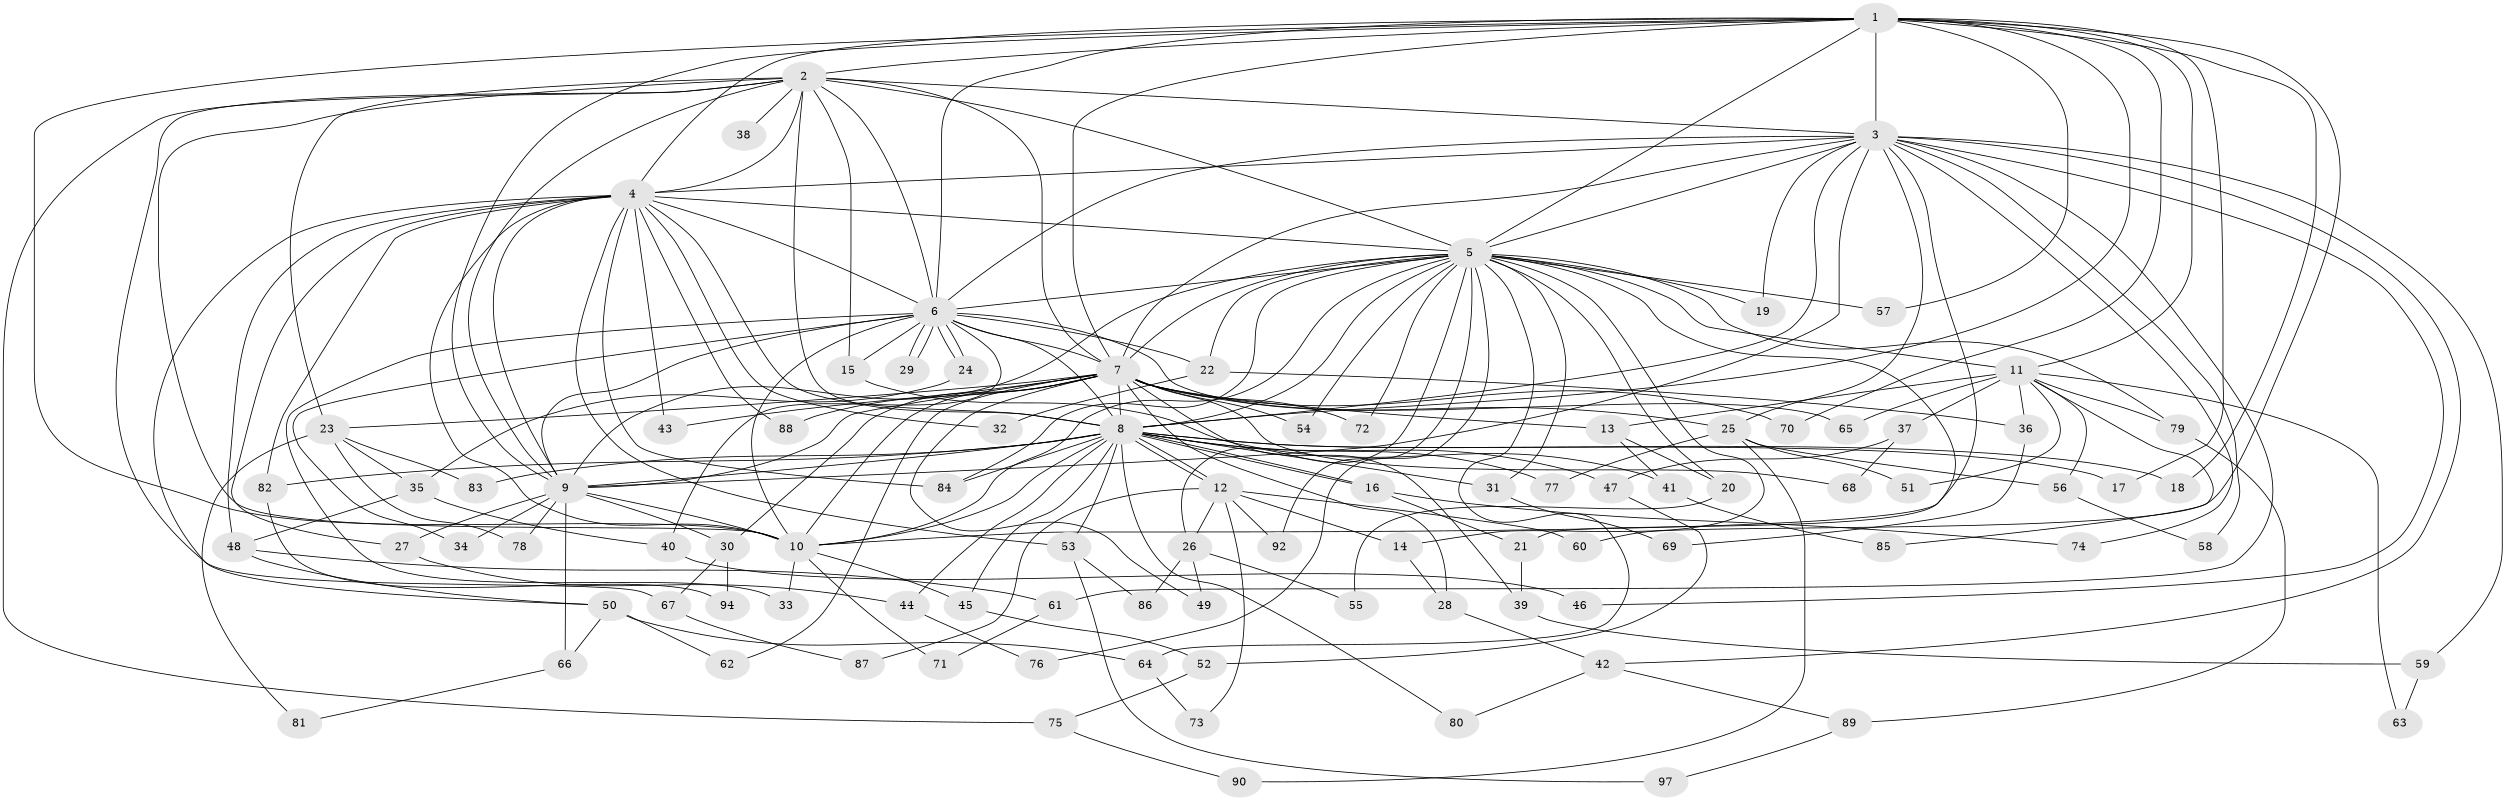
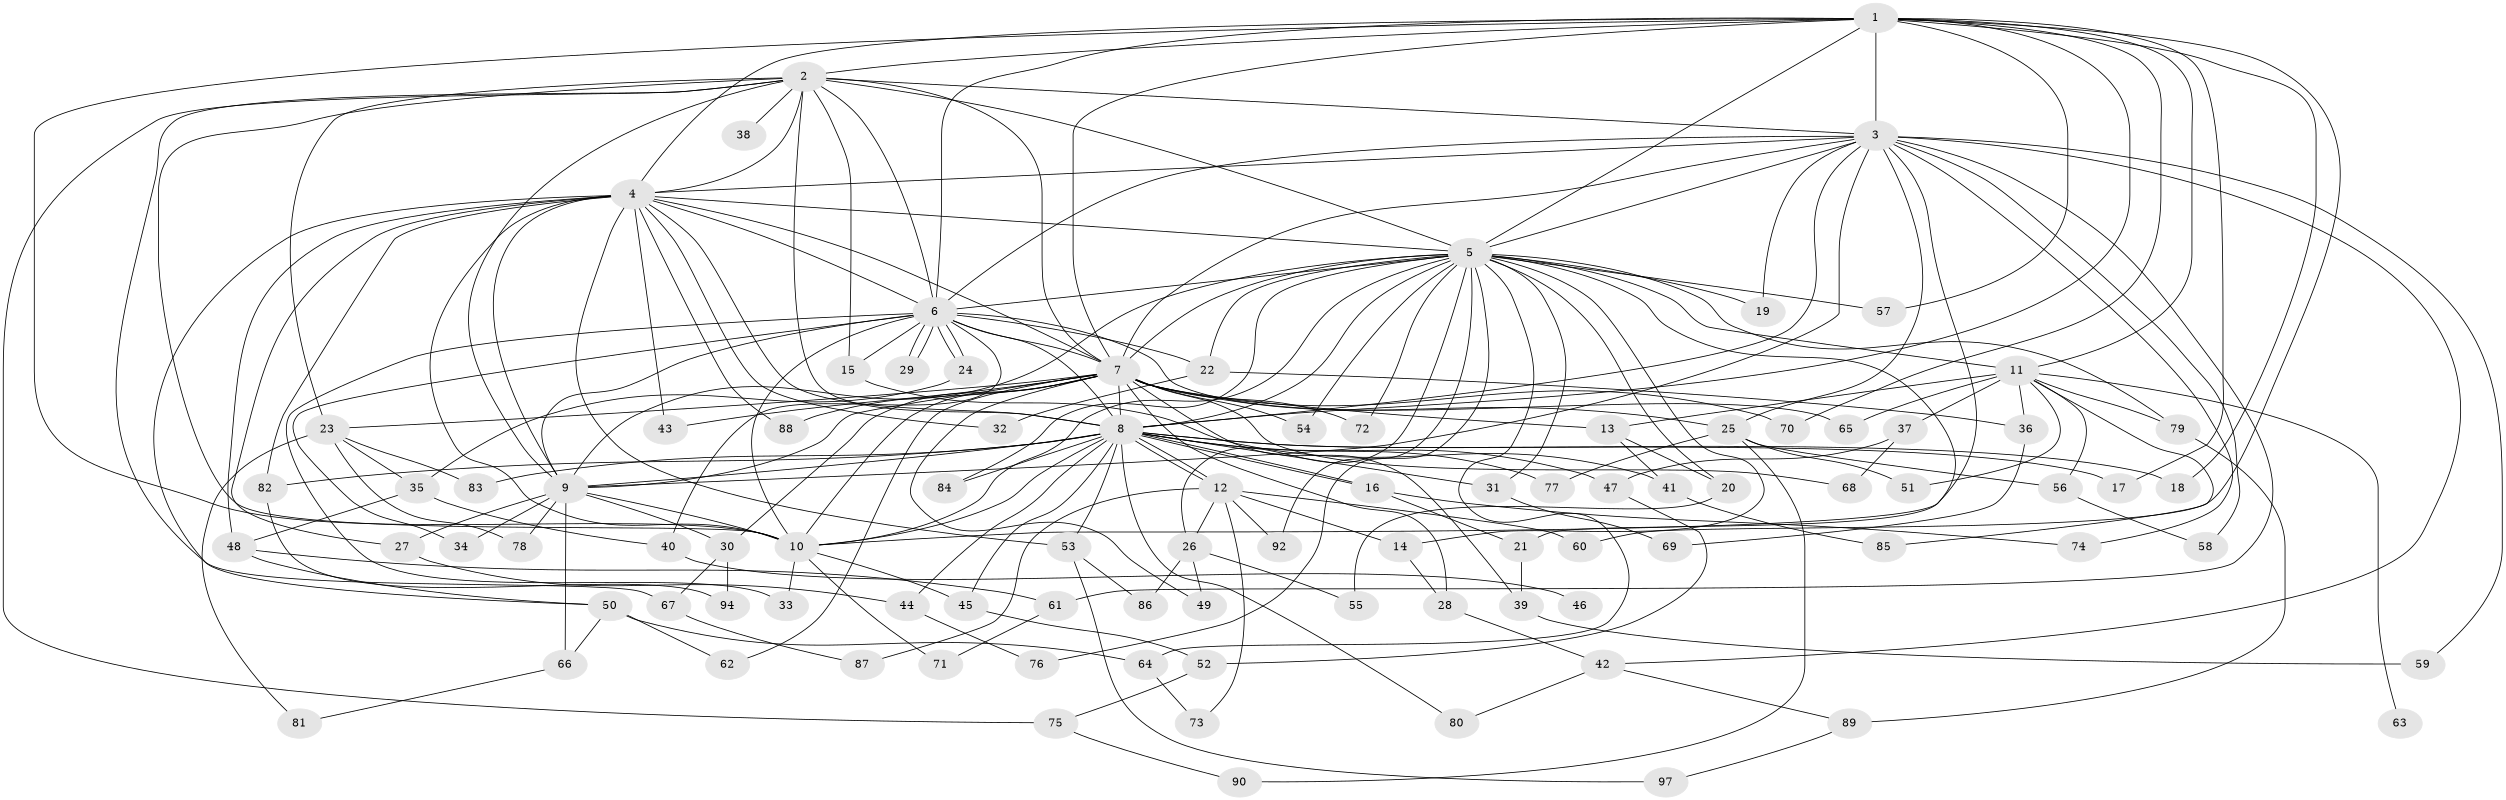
(772, 56) -> none
(657, 454) -> (884, 262)
(2393, 543) -> none
(2412, 694) -> none
